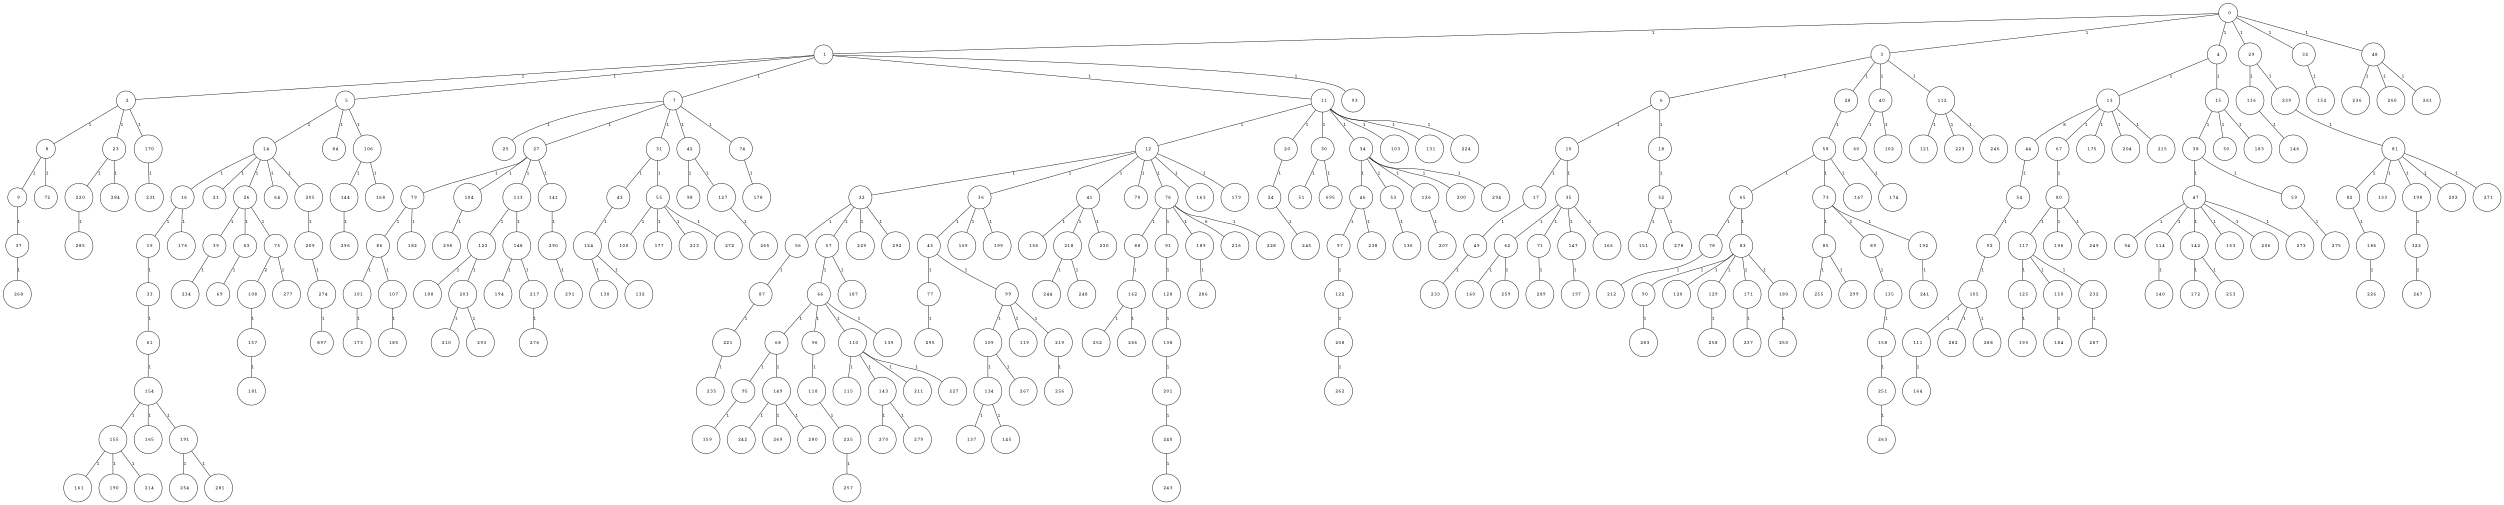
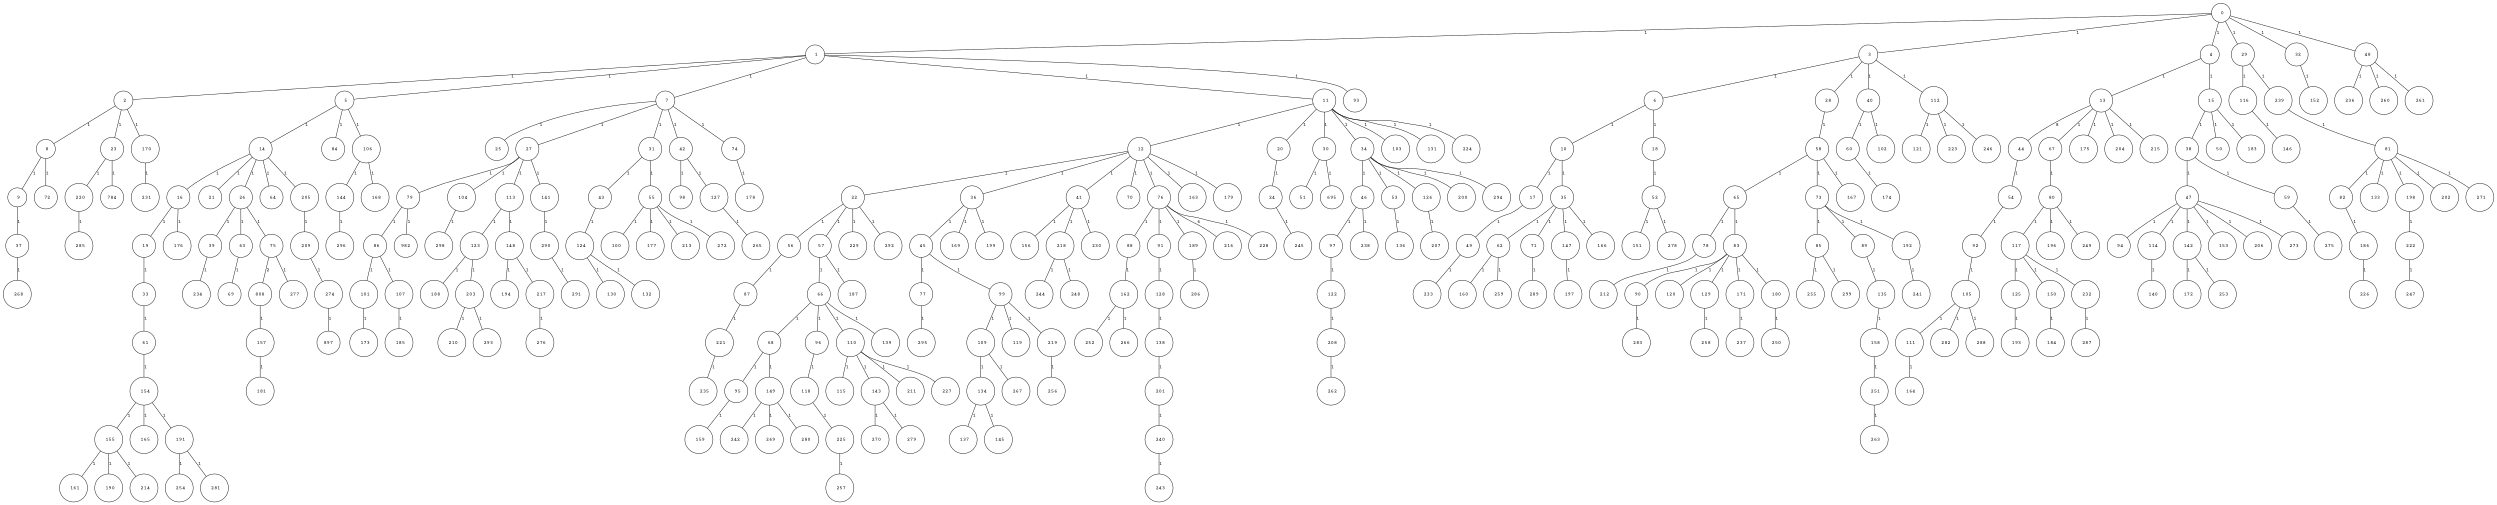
(114, 197) -> (112, 197)
(411, 246) -> (406, 246)
(2417, 246) -> (2409, 246)
(251, 294) -> (260, 294)
